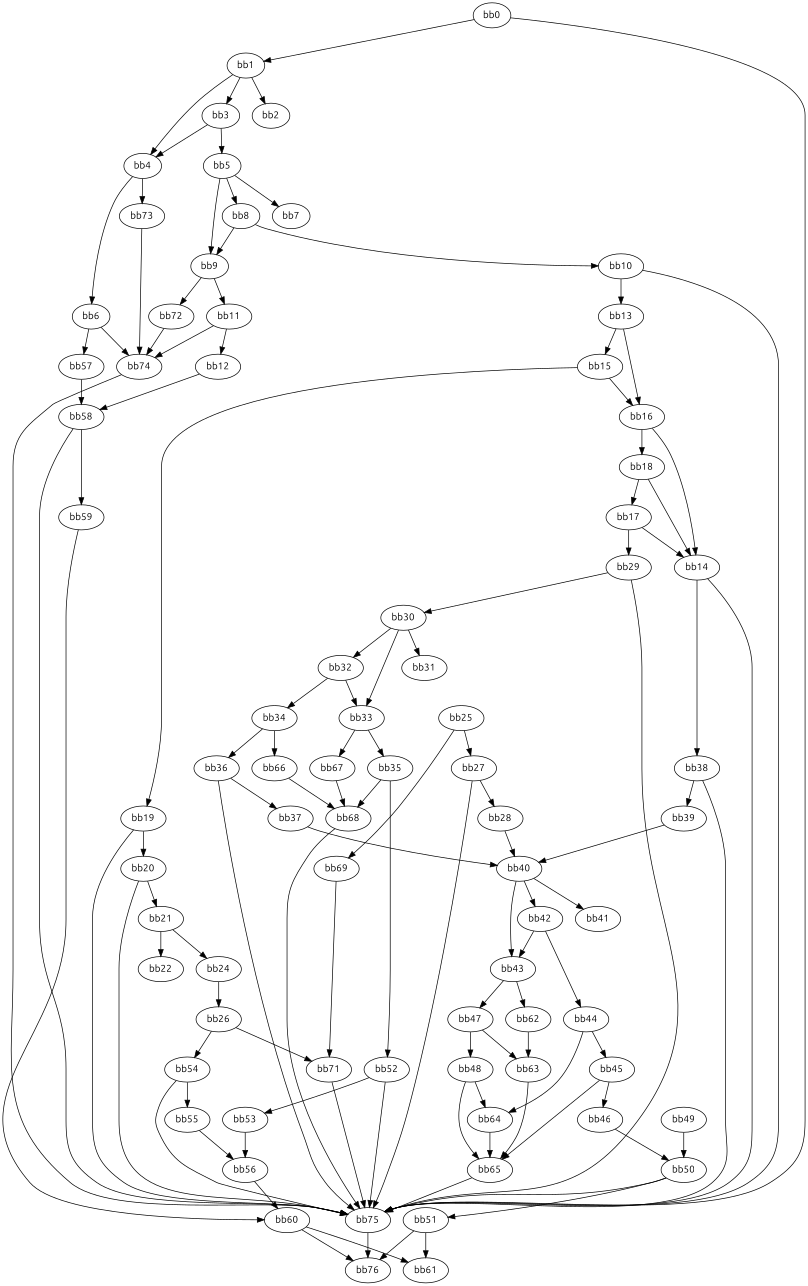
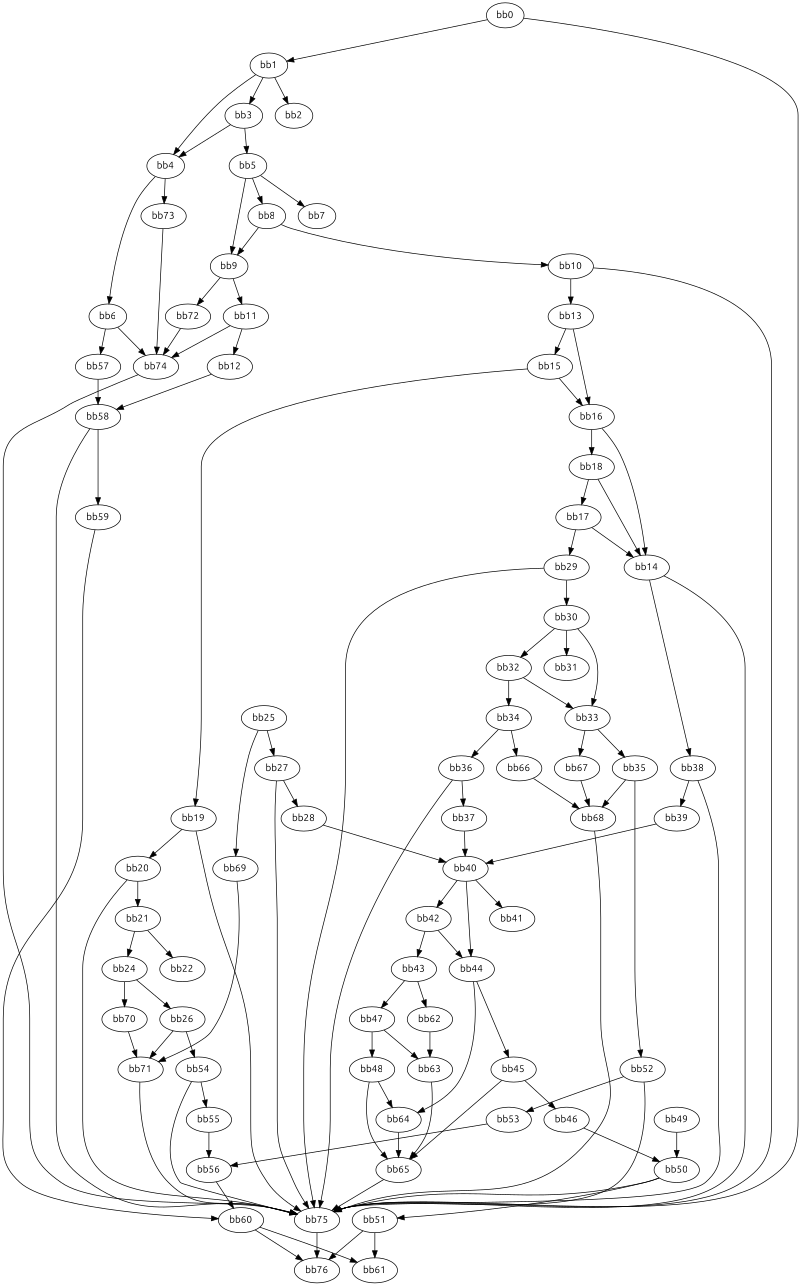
(511, 915) -> (468, 915)
none -> (125, 1019)
